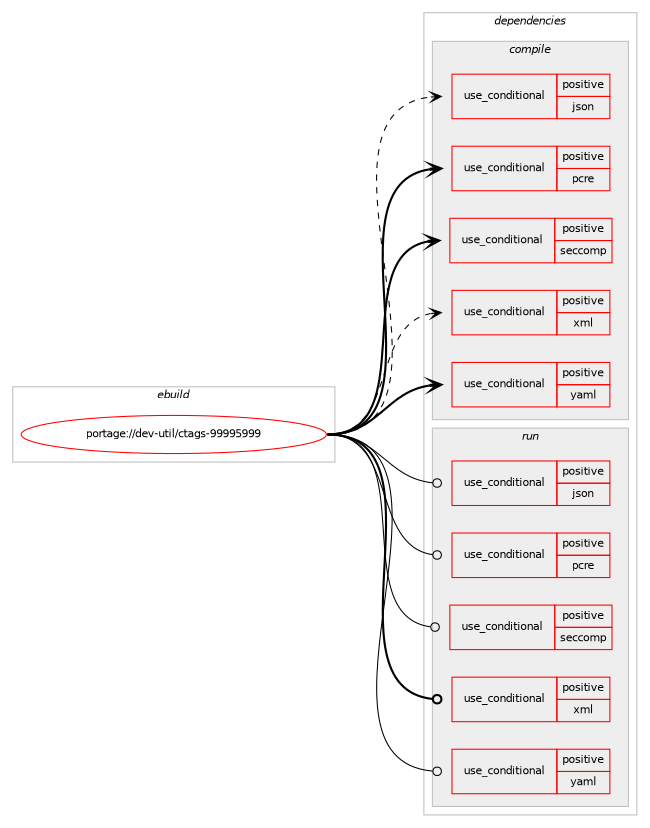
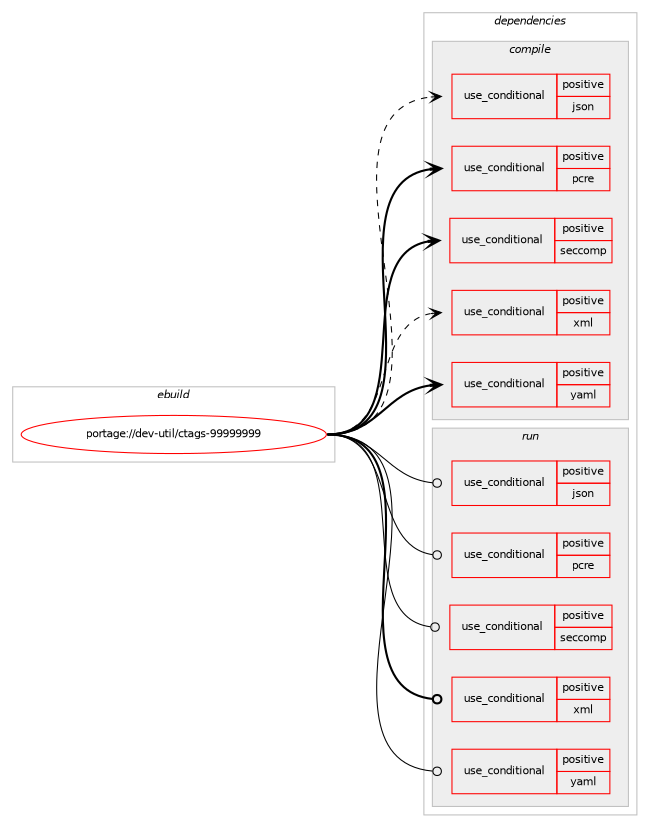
(174, 434) -> (174, 434)
